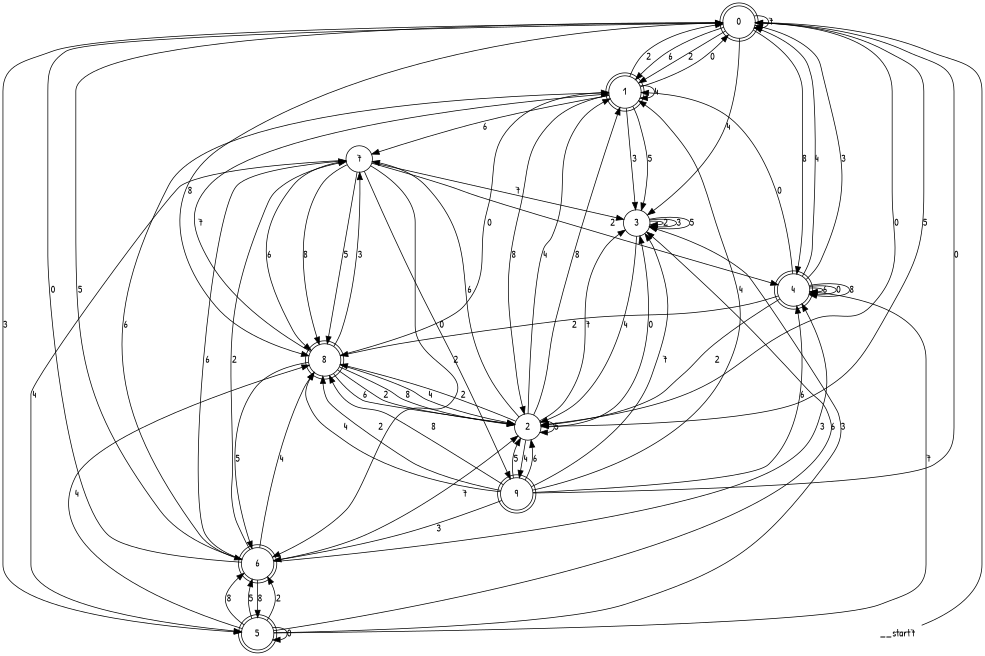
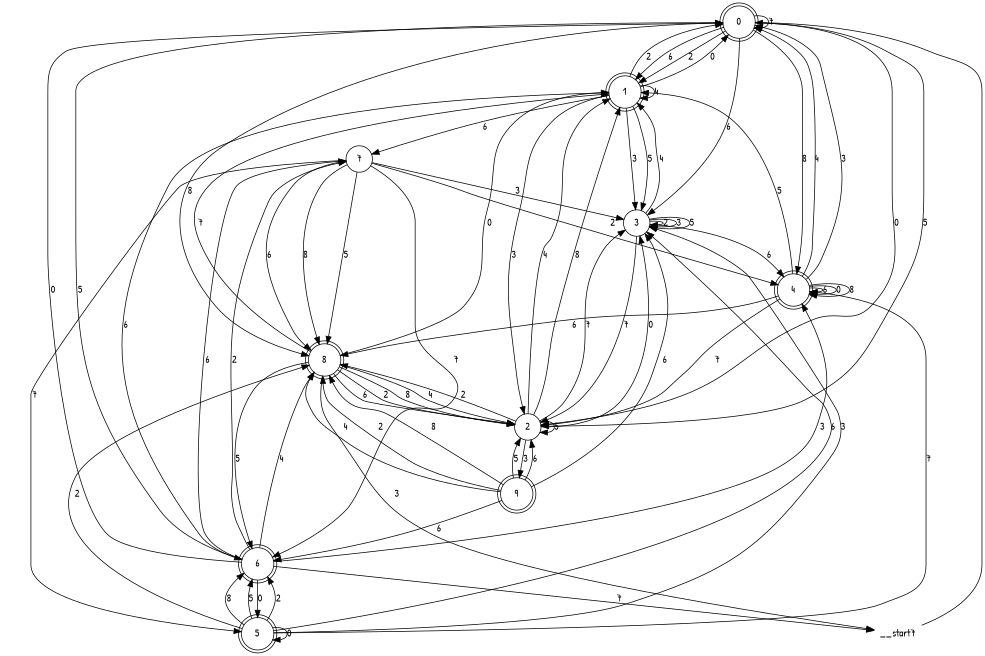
(4, 83) -> none
(729, 127) -> (729, 127)
(518, 191) -> (518, 191)
(780, 191) -> (780, 191)
(514, 255) -> (514, 255)
(355, 265) -> (548, 571)
(465, 277) -> none
(431, 315) -> none
(575, 325) -> (575, 325)
(626, 325) -> (626, 325)
(736, 343) -> (658, 161)
(456, 360) -> (456, 360)
(665, 360) -> (665, 360)
(717, 360) -> (717, 360)
(954, 376) -> none
(35, 395) -> (35, 395)
(526, 459) -> (526, 459)
(731, 476) -> (719, 236)
(77, 494) -> (77, 494)
(401, 517) -> (570, 598)
(439, 529) -> (439, 529)
(260, 599) -> (260, 599)
